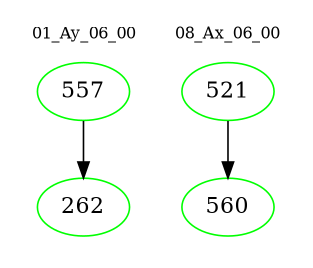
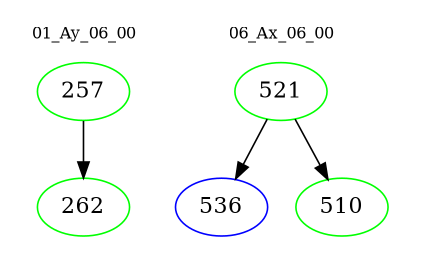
(228, 35) -> (282, 35)
(83, 92) -> (83, 92)
none -> (222, 207)
(228, 207) -> (342, 207)
